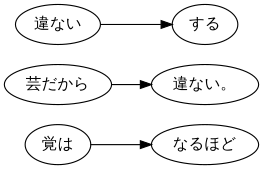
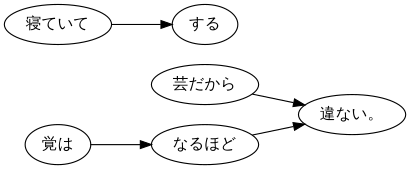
(58, 24) -> (58, 24)
none -> (273, 131)
